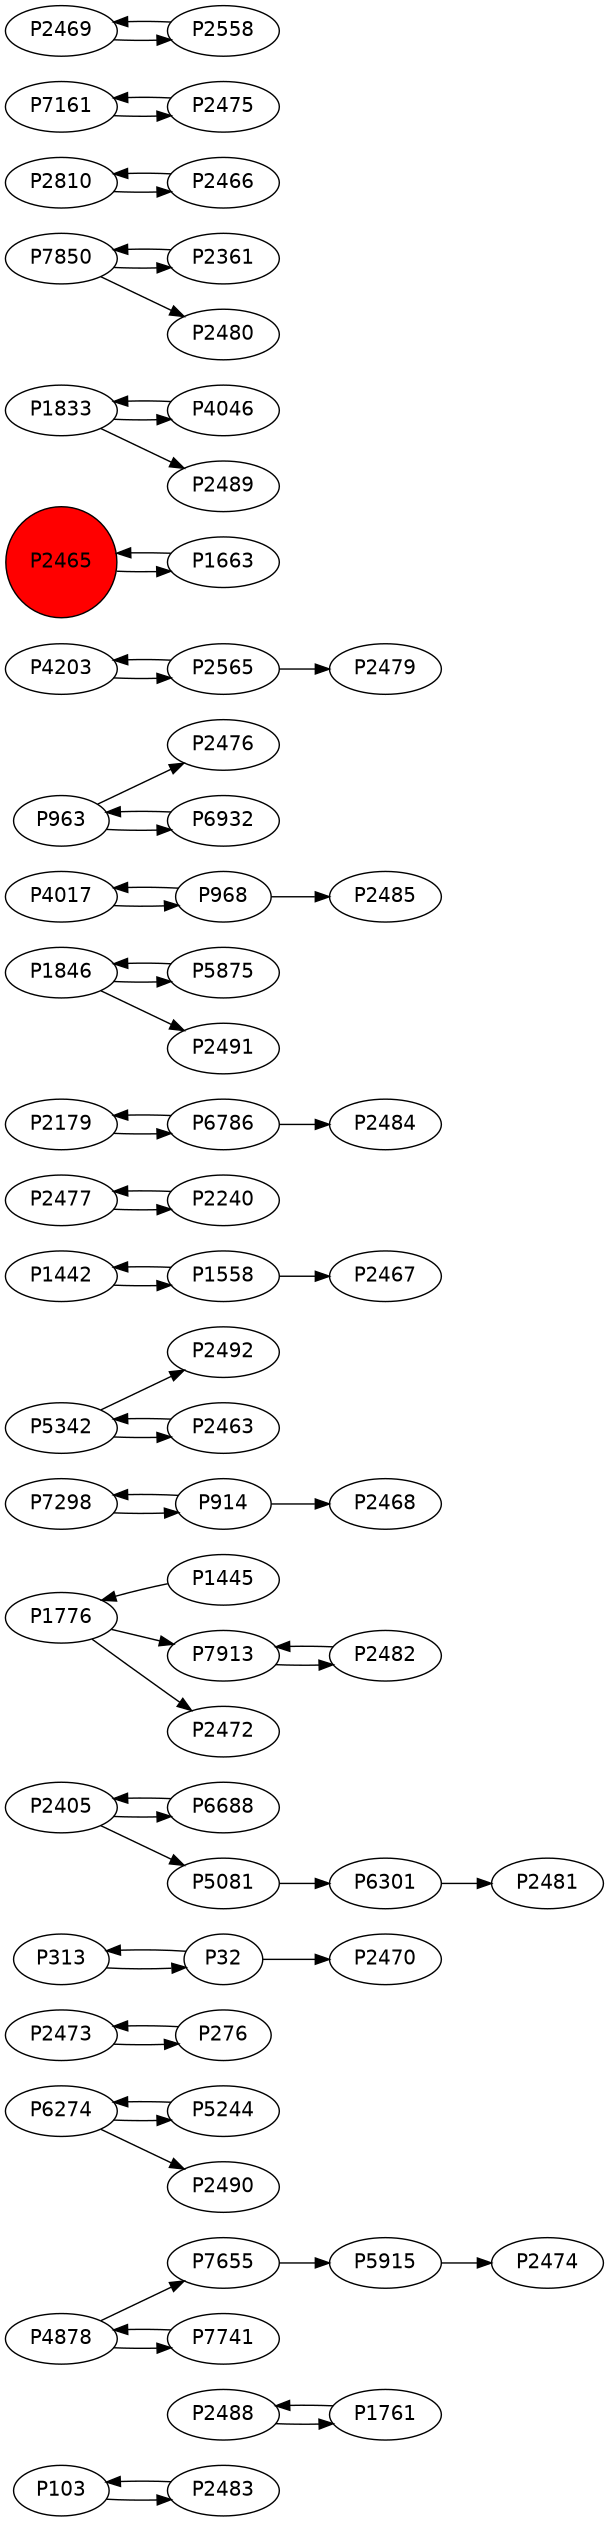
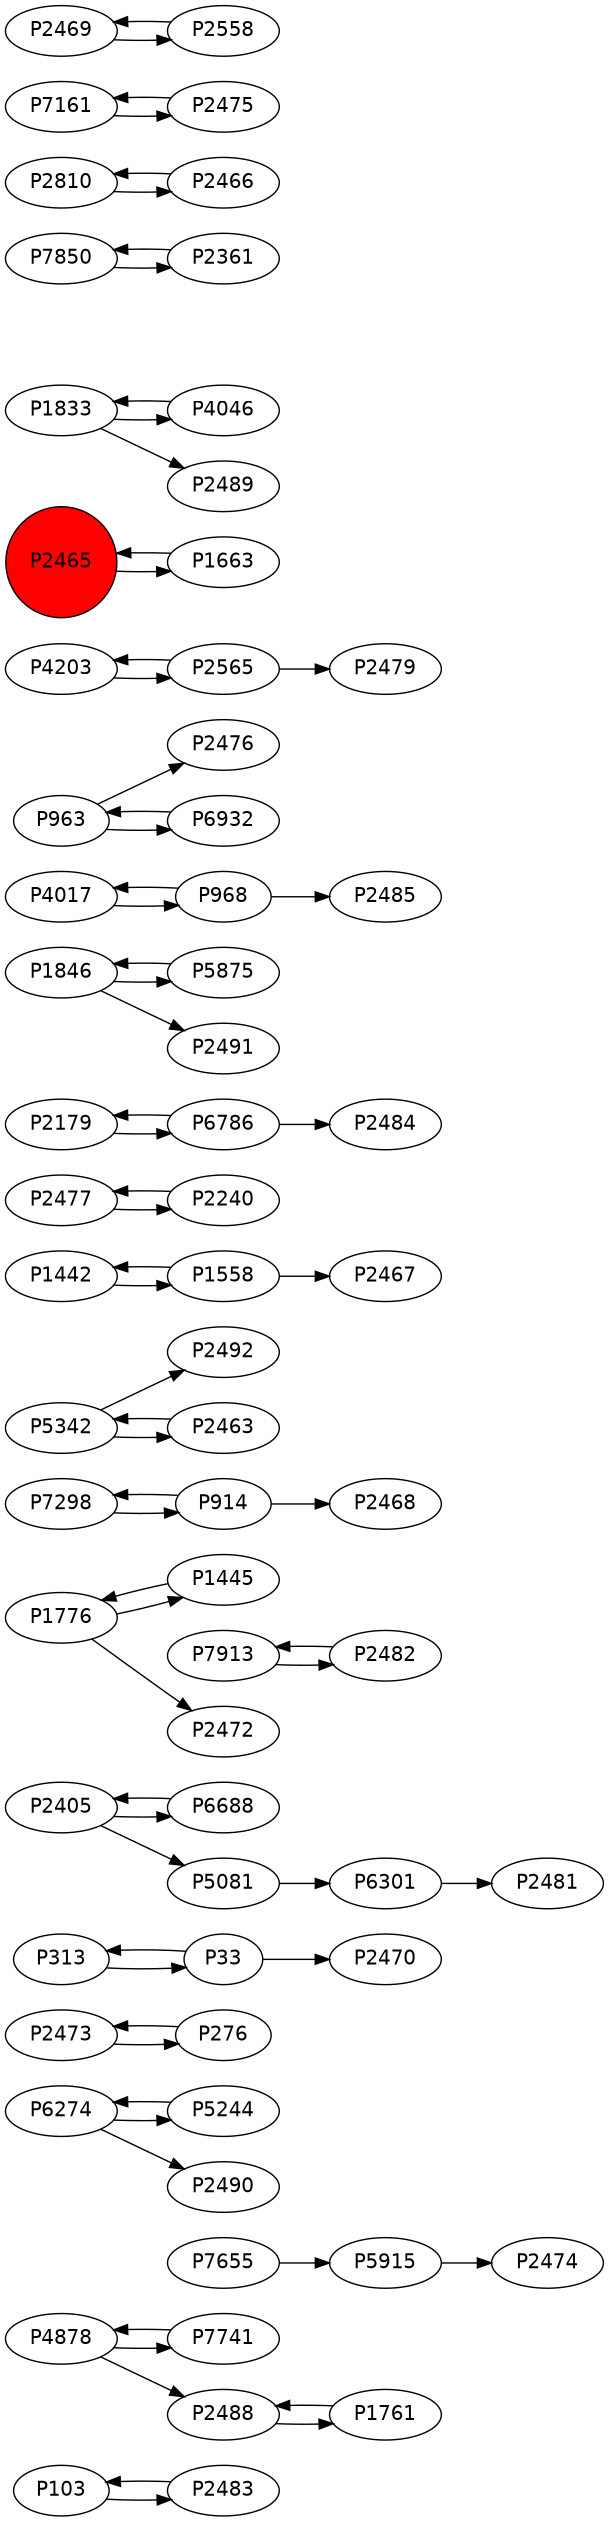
(223, 335) -> none
(136, 1635) -> (143, 1608)
(223, 1959) -> (223, 1959)
(136, 2304) -> (136, 2374)
